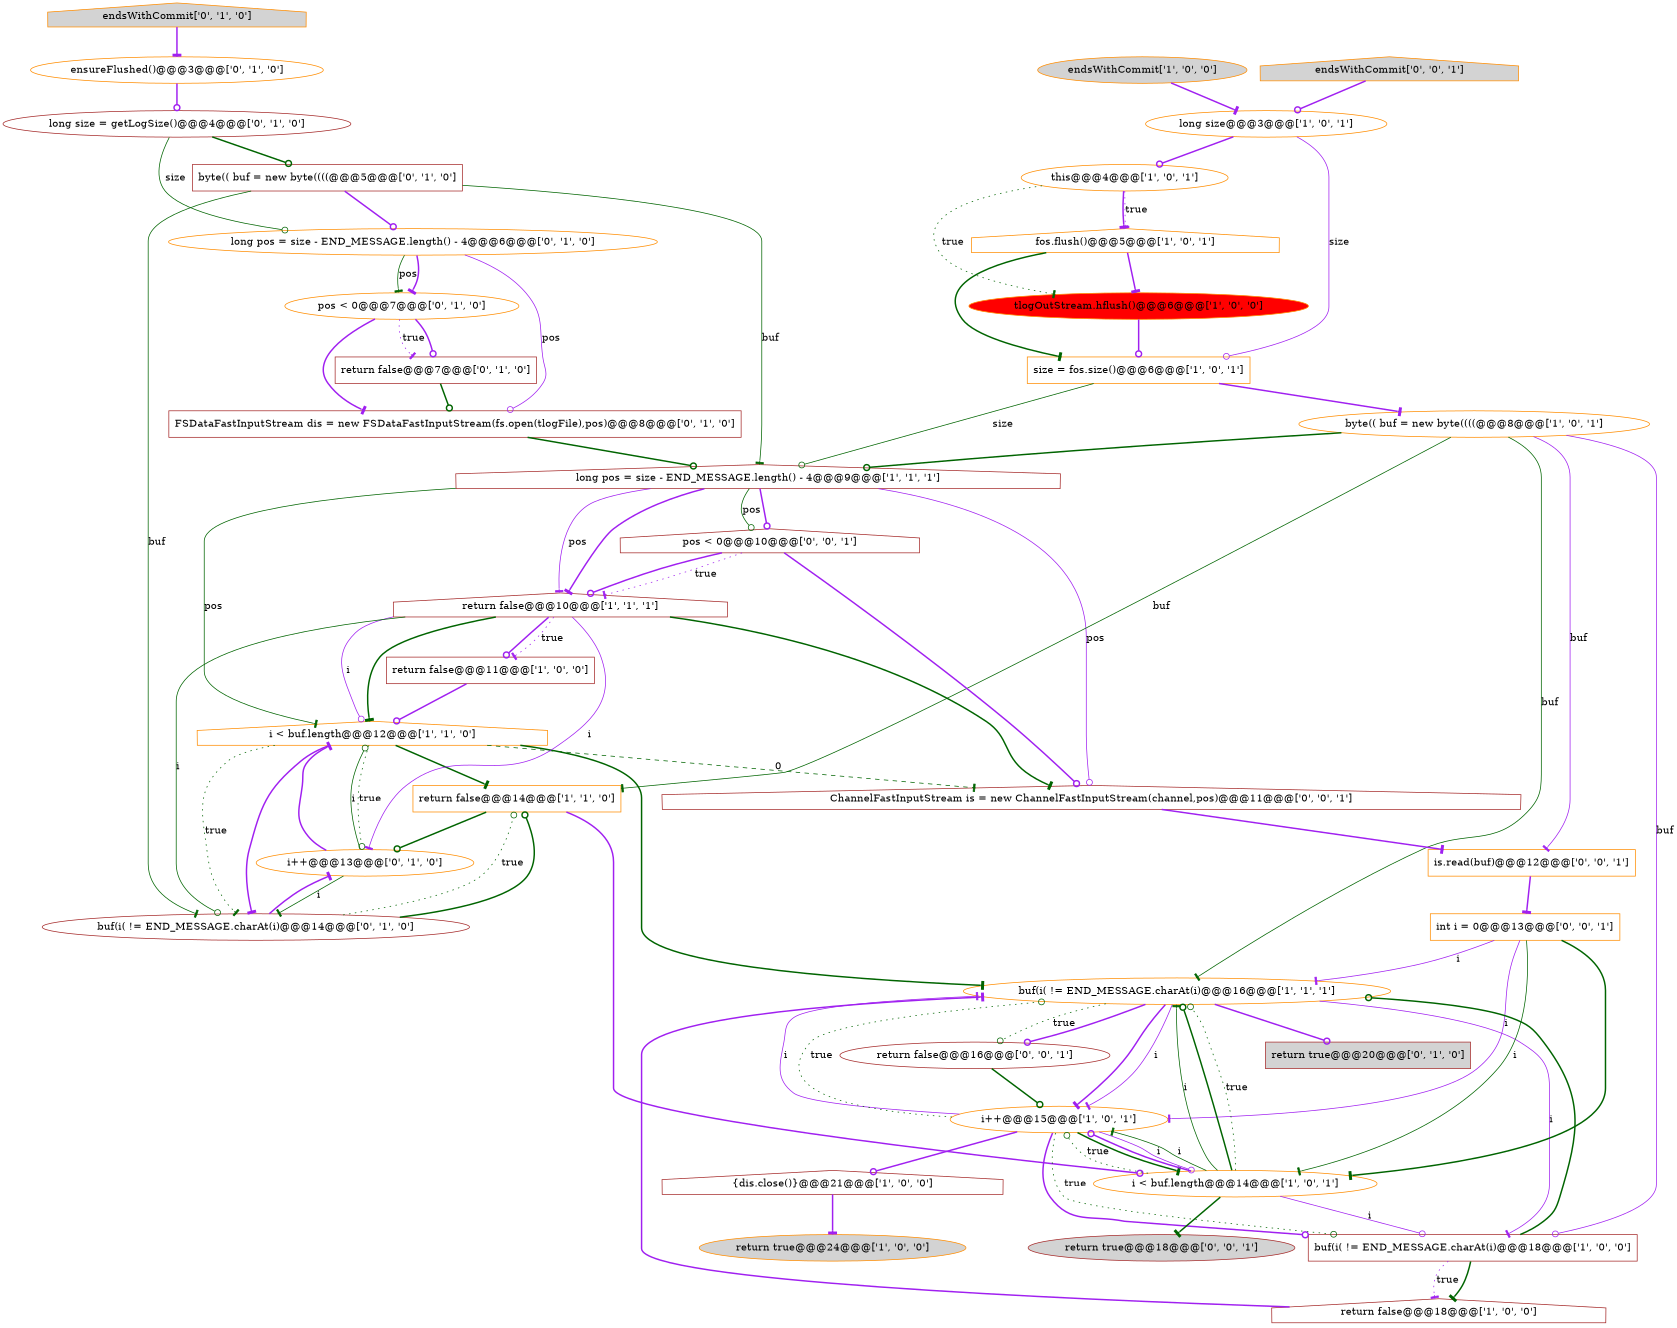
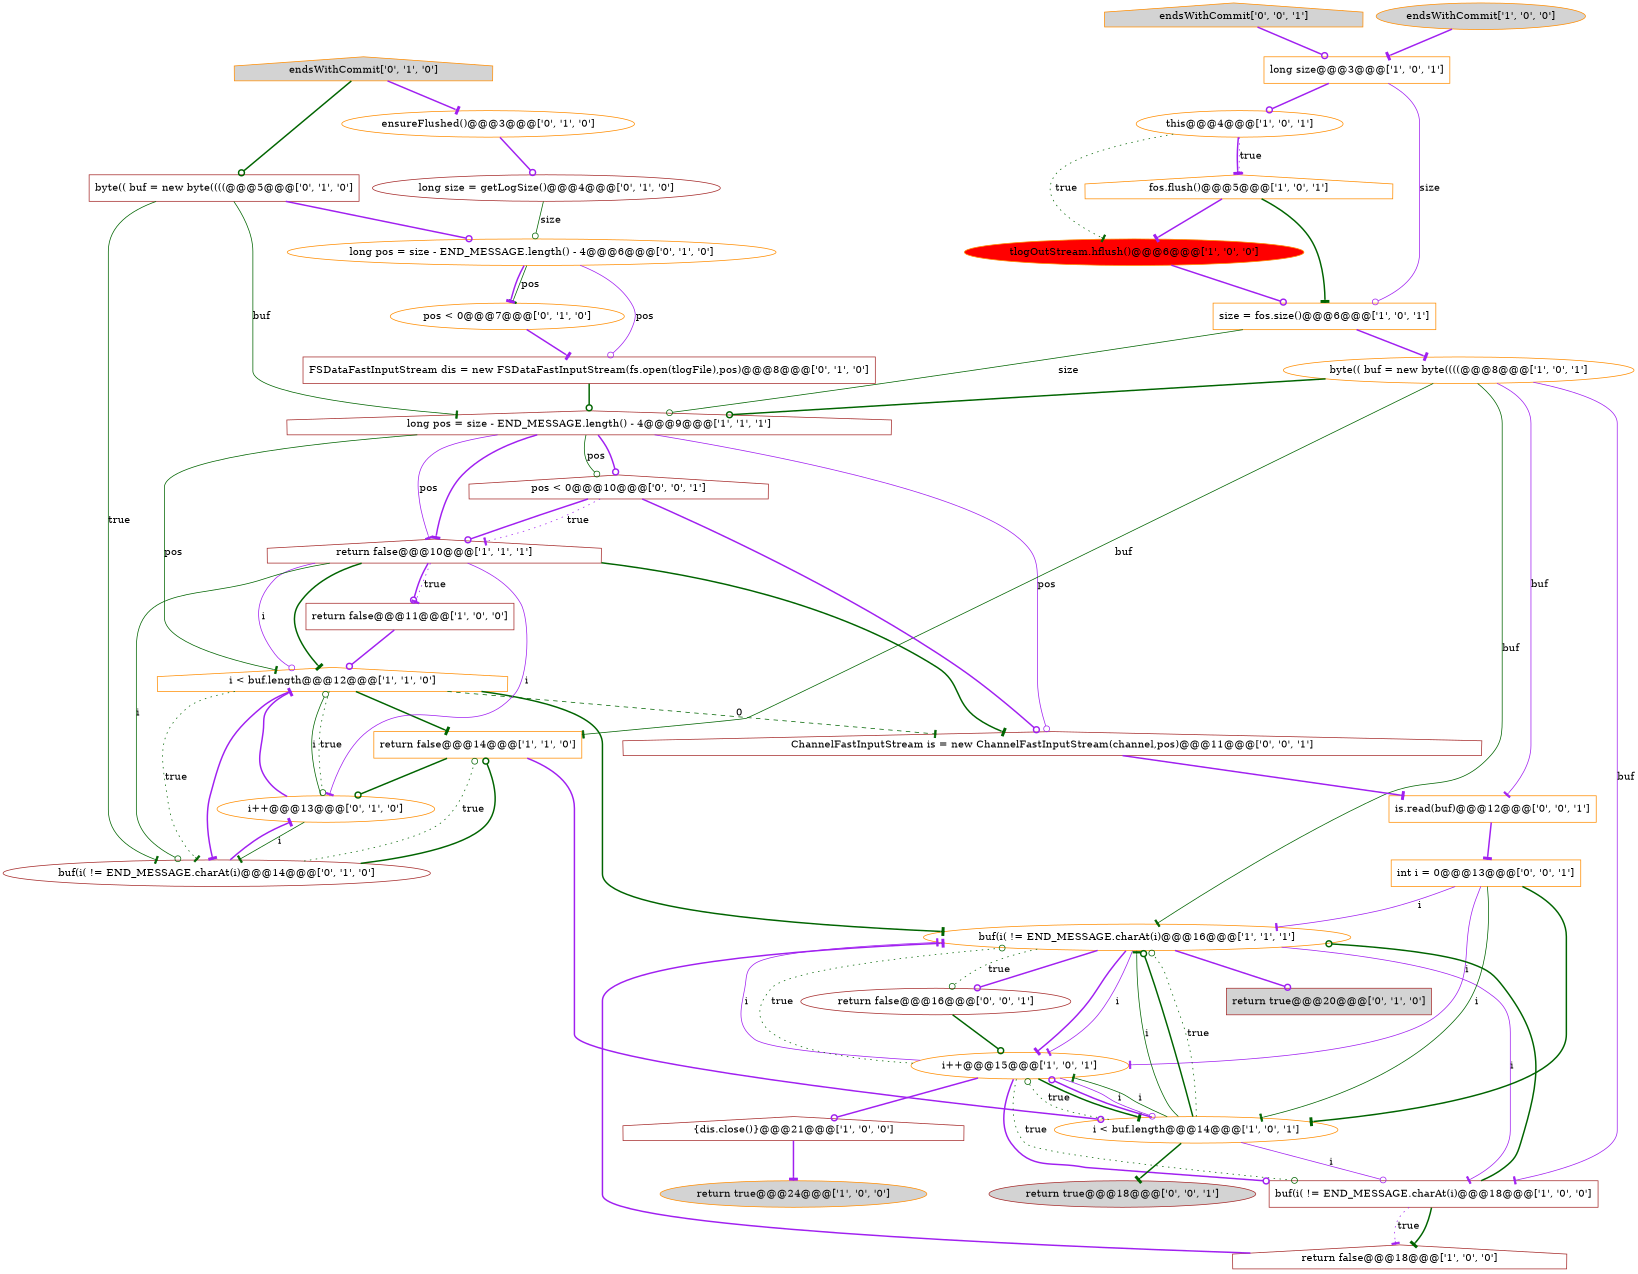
(1266, 124) -> (1357, 70)
(249, 150) -> (298, 126)
(436, 370) -> none
(157, 542) -> (120, 520)
(1656, 836) -> (1617, 786)
